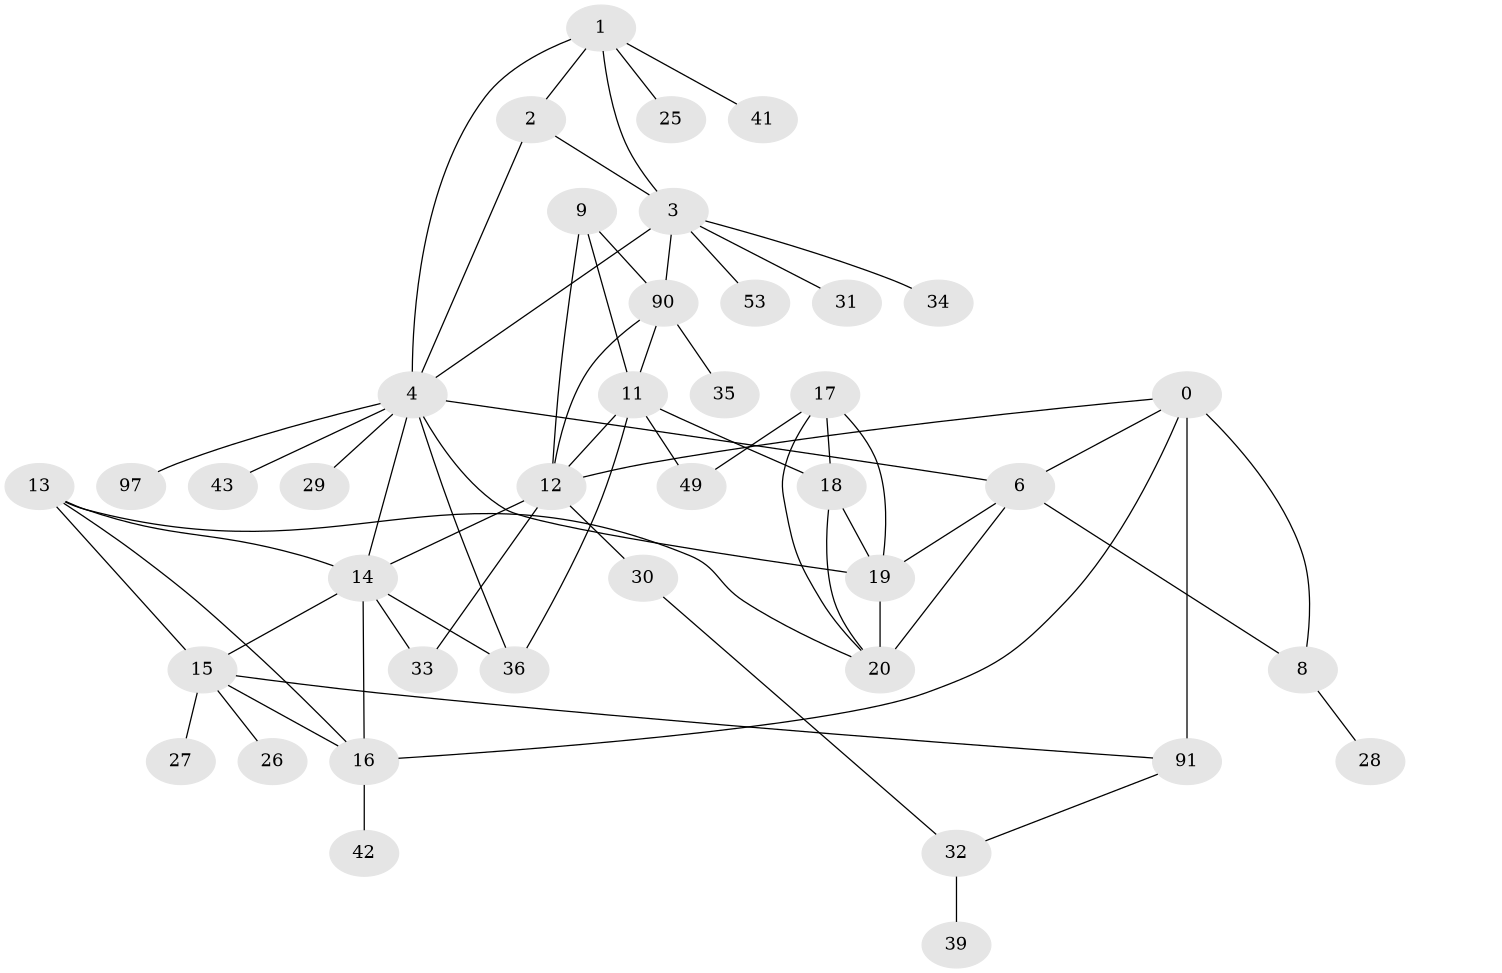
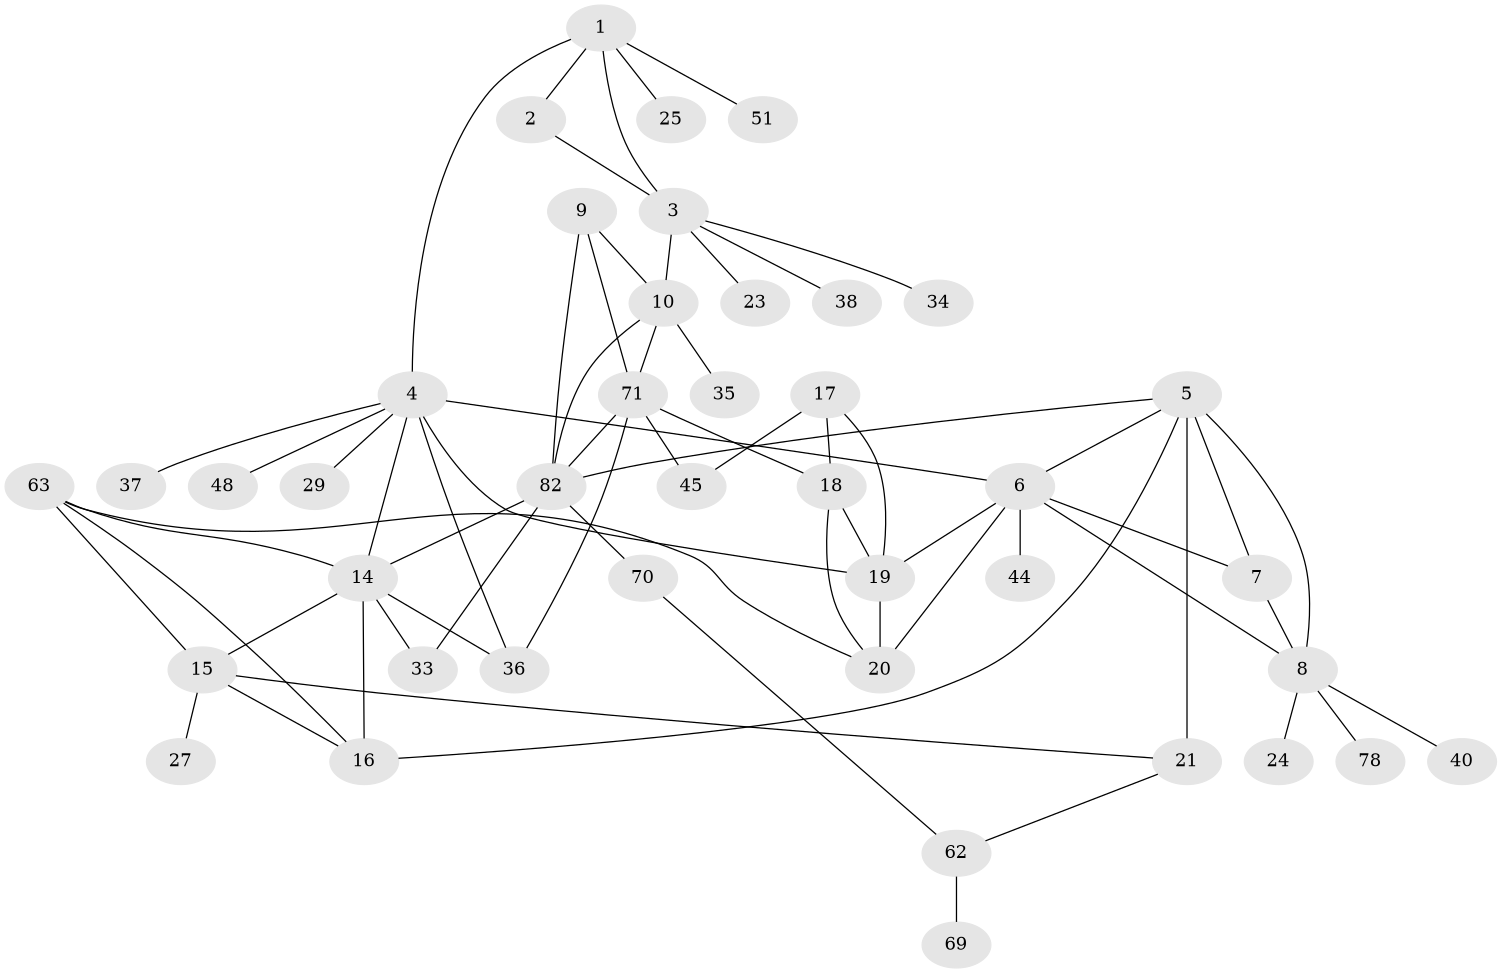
(763, 120) -> (763, 120)
(472, 257) -> none
(543, 303) -> none
(664, 303) -> (664, 303)
(755, 303) -> (755, 303)
(847, 303) -> (847, 303)
(633, 395) -> (633, 395)
(1187, 395) -> (1187, 395)
(39, 487) -> (39, 487)
(131, 487) -> (131, 487)
(223, 487) -> (223, 487)
(551, 487) -> (551, 487)
(692, 487) -> (692, 487)
(793, 540) -> none
(643, 578) -> (643, 578)
none -> (1020, 578)
none -> (1257, 578)
(273, 762) -> none
(1187, 762) -> (1187, 762)
none -> (1279, 762)
(1370, 762) -> (1370, 762)
none -> (1462, 762)
(364, 853) -> none
(956, 853) -> (956, 853)
(956, 945) -> (956, 945)
